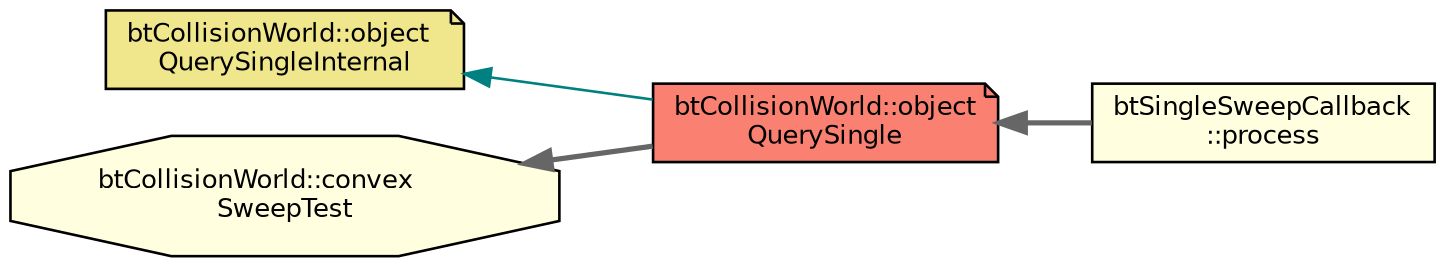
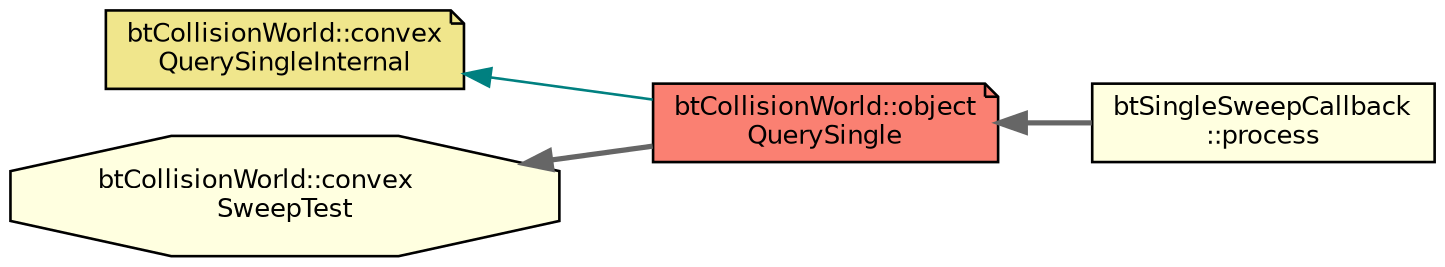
(285, 50) -> (285, 50)
